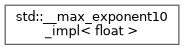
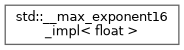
(92, 25) -> (92, 25)
